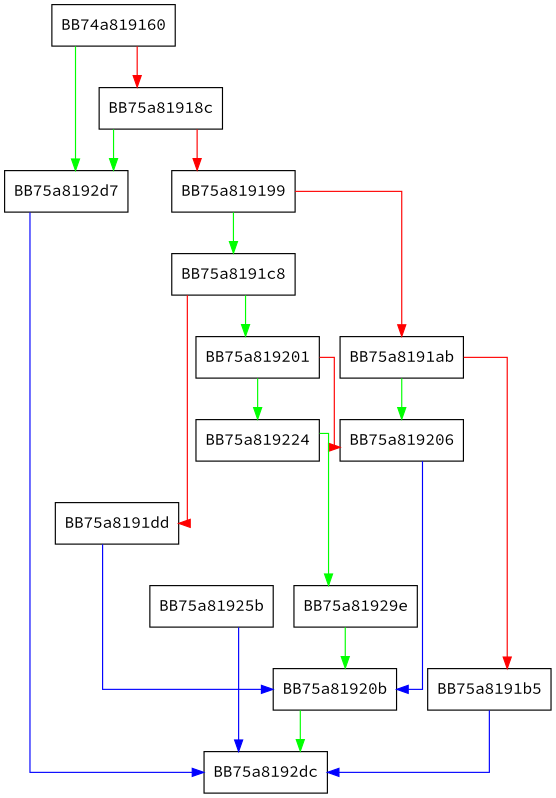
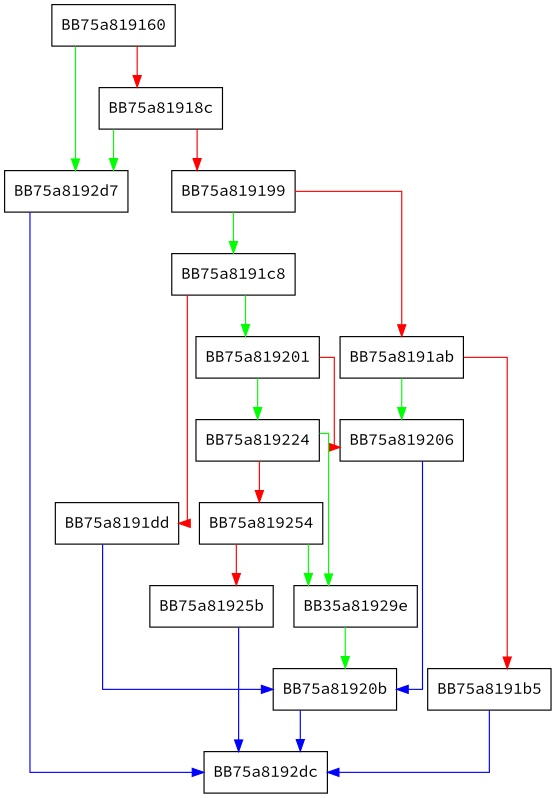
(114, 25) -> (114, 25)
none -> (261, 523)
(356, 606) -> (356, 606)
(300, 725) -> (300, 725)
